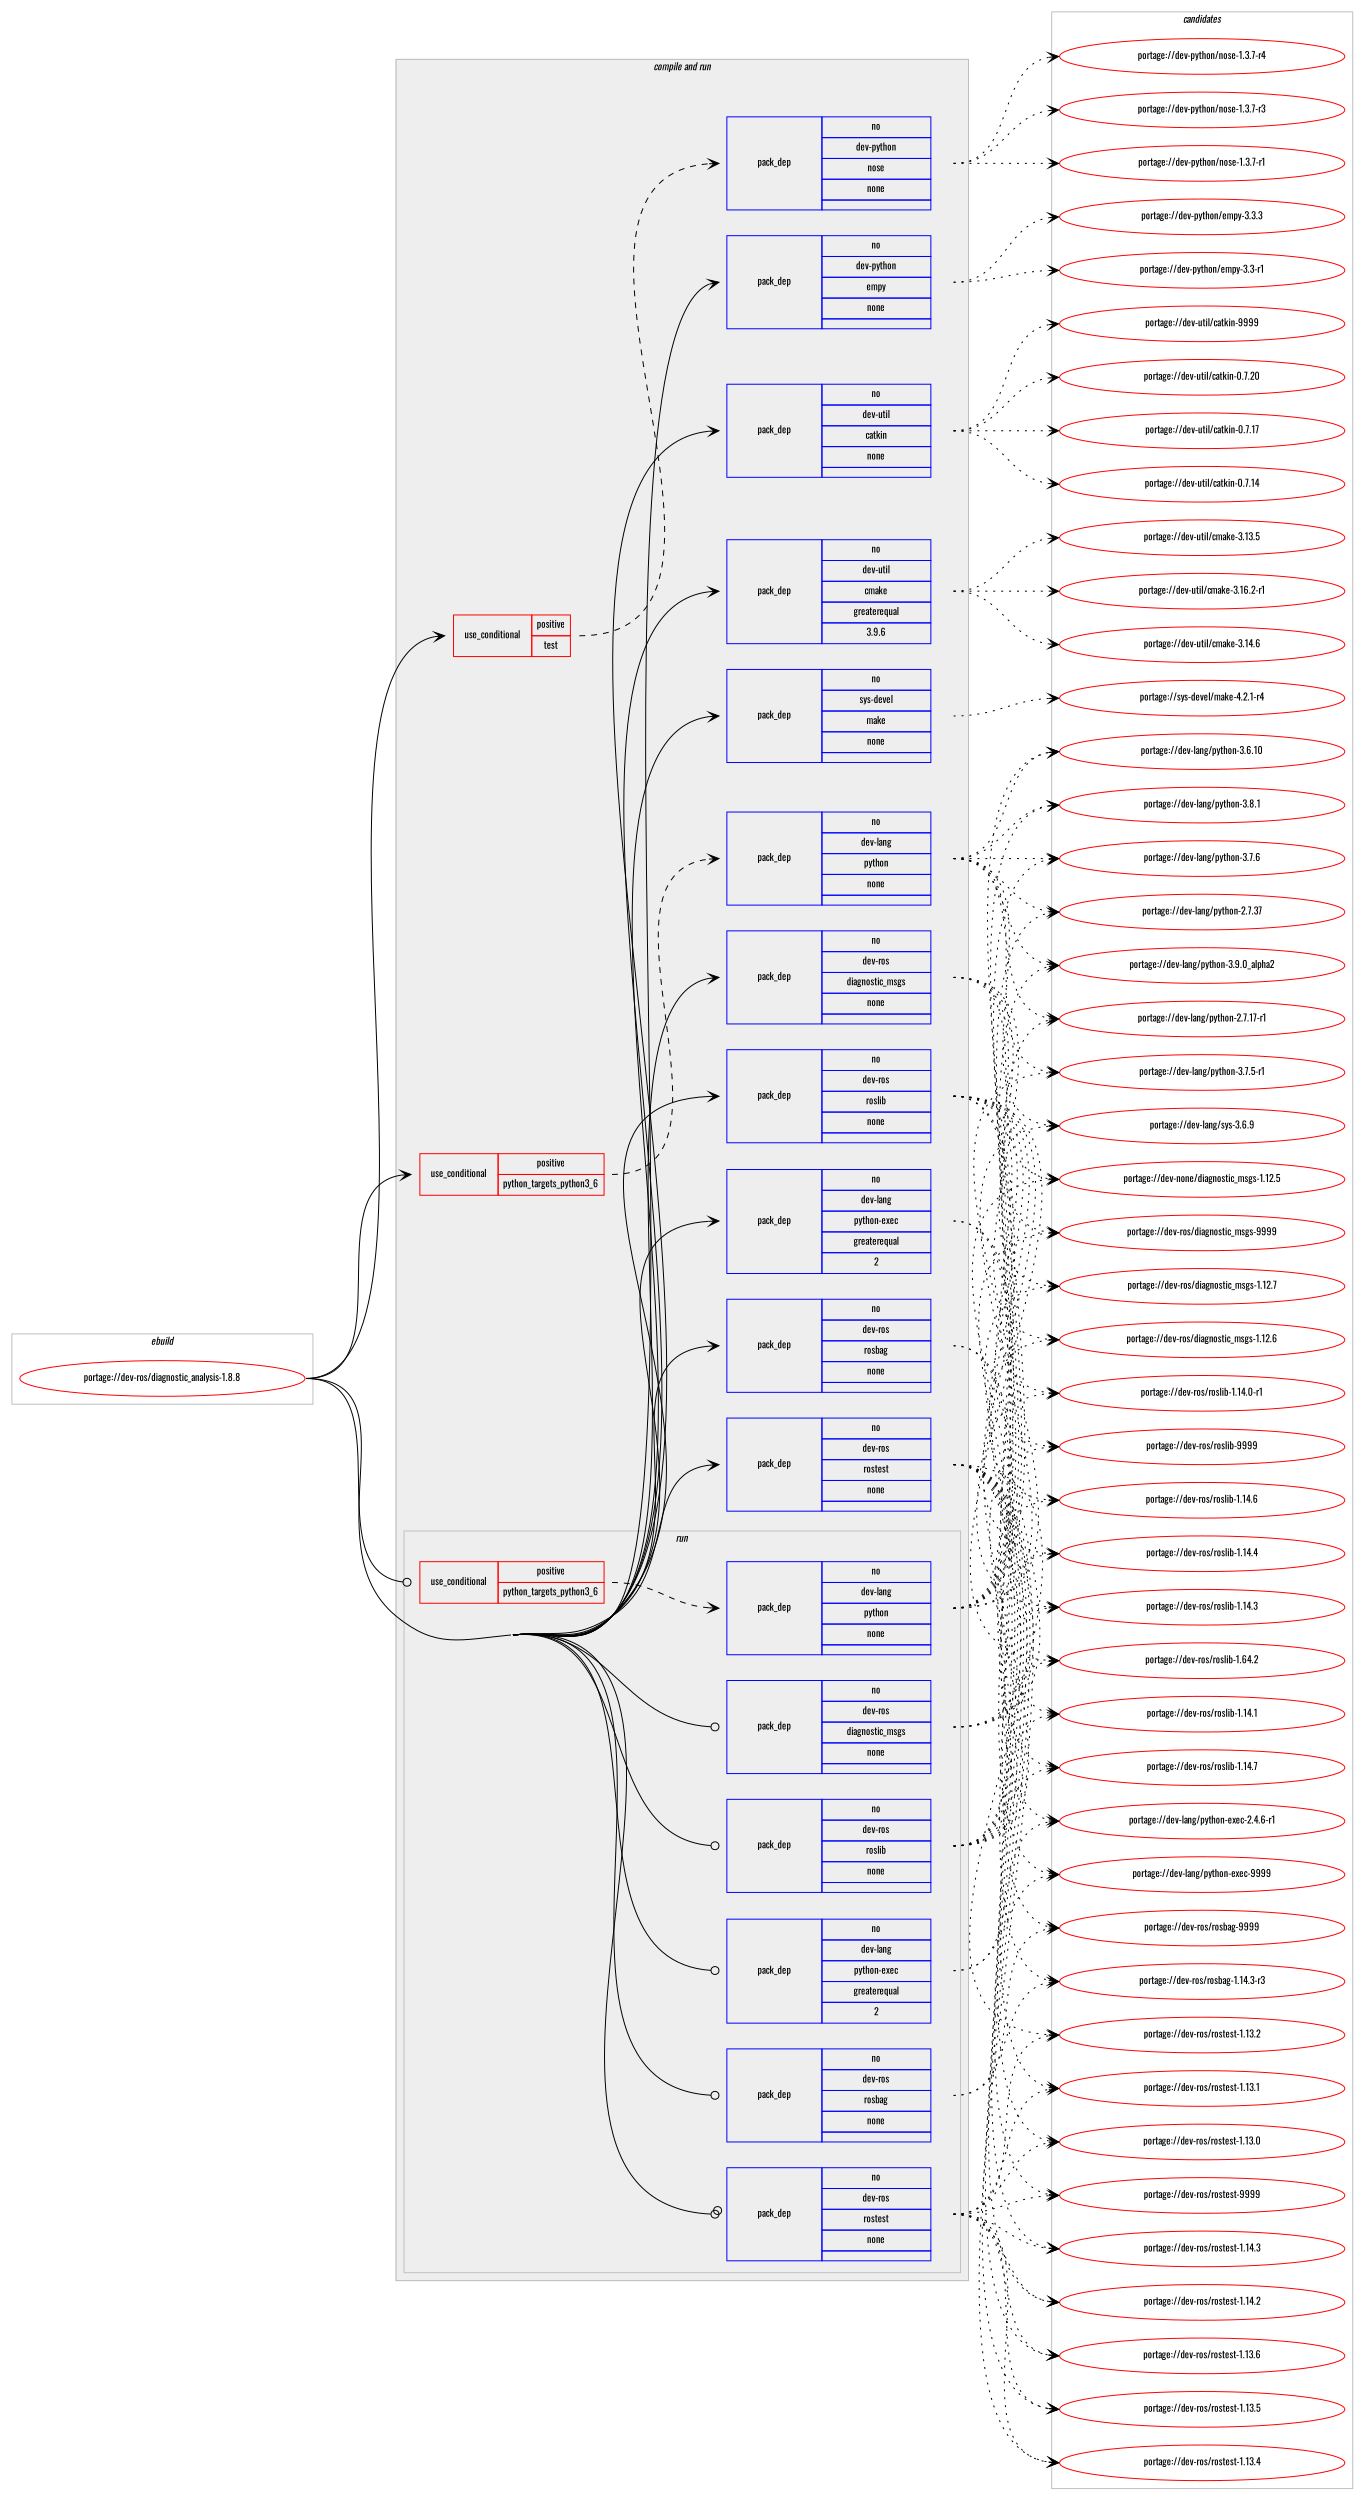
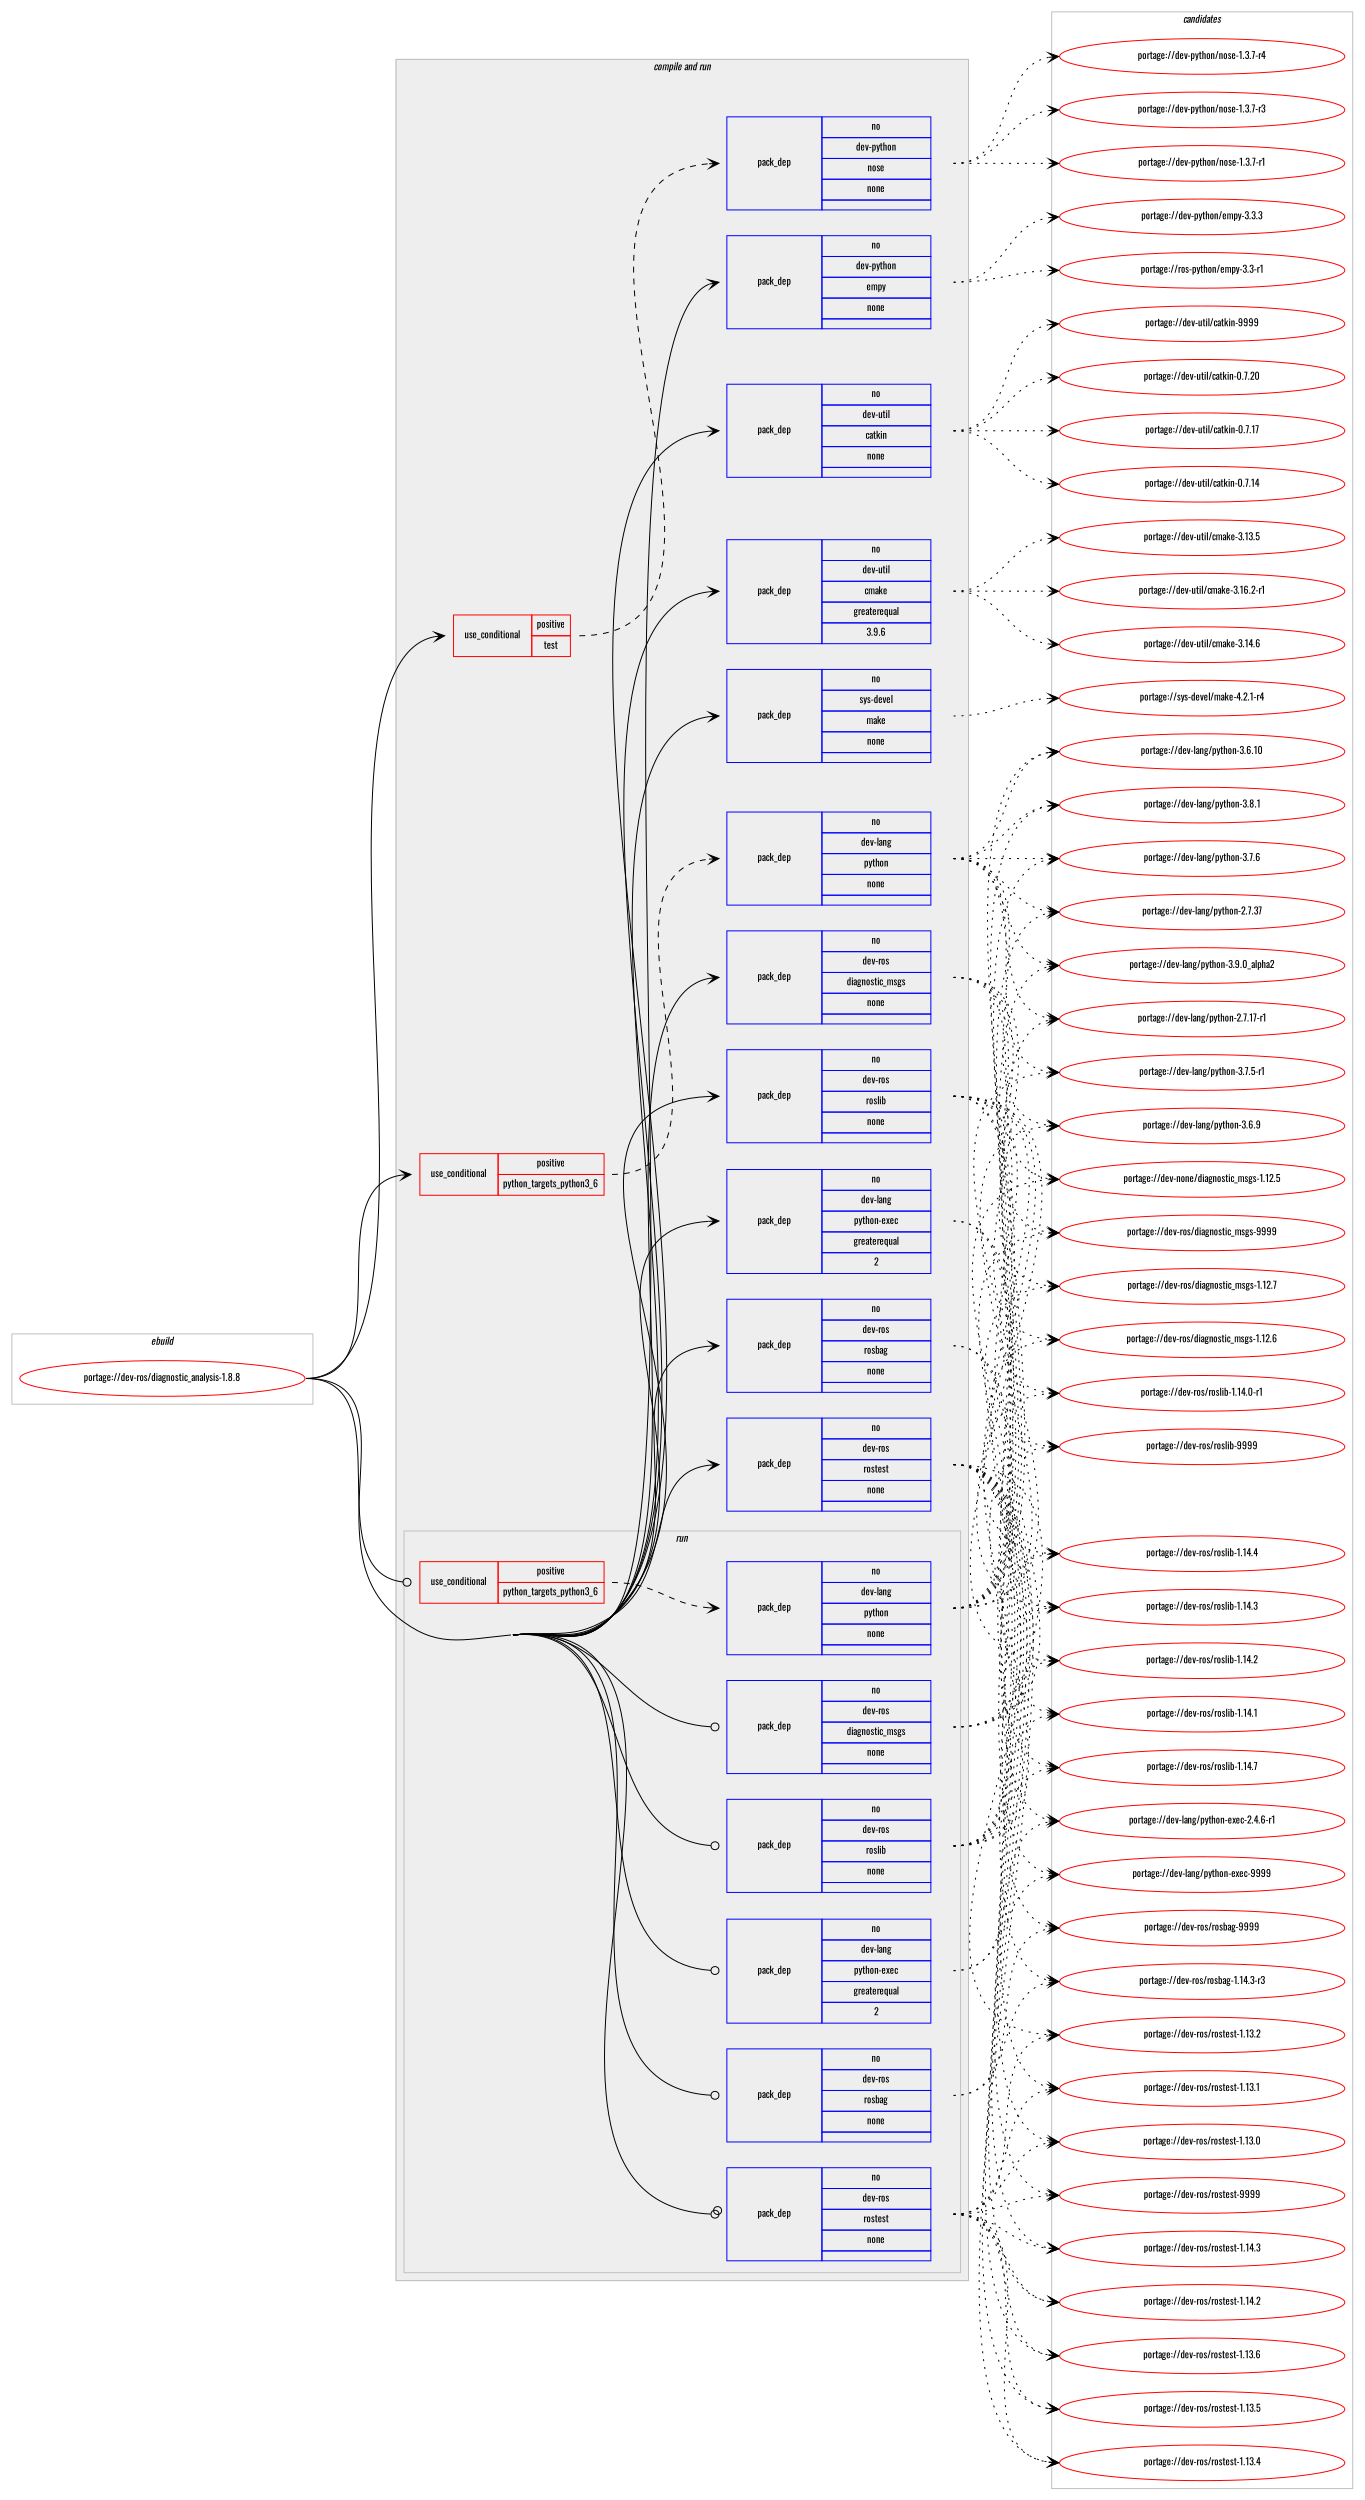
(1202, 270) -> (1202, 270)
(1202, 1126) -> (1202, 1126)
(1202, 1500) -> none
(1202, 1661) -> (1202, 1661)
